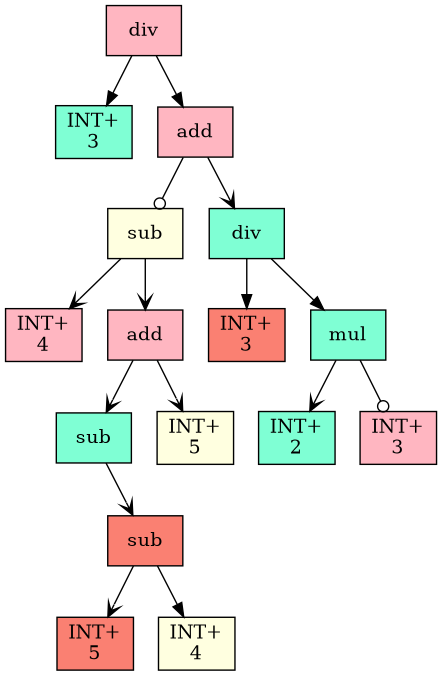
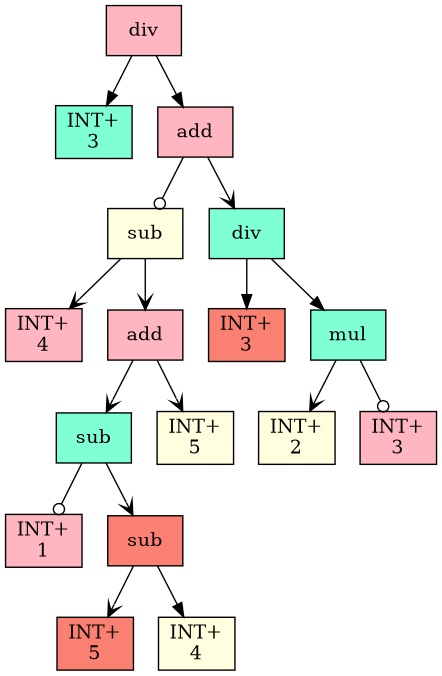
(297, 438) -> (297, 438)
none -> (44, 541)
